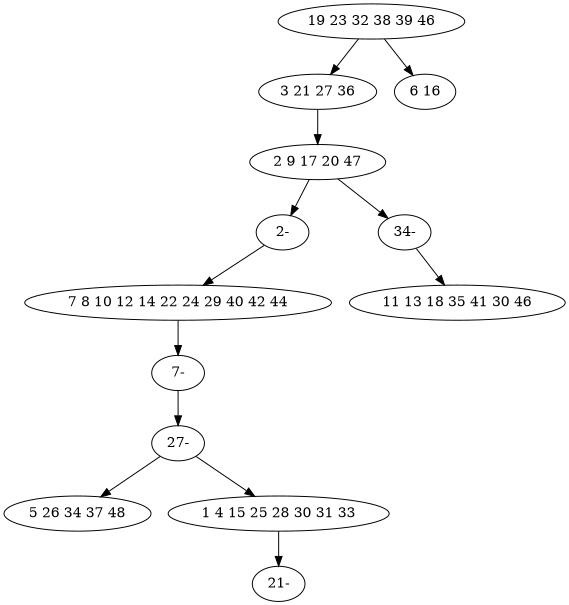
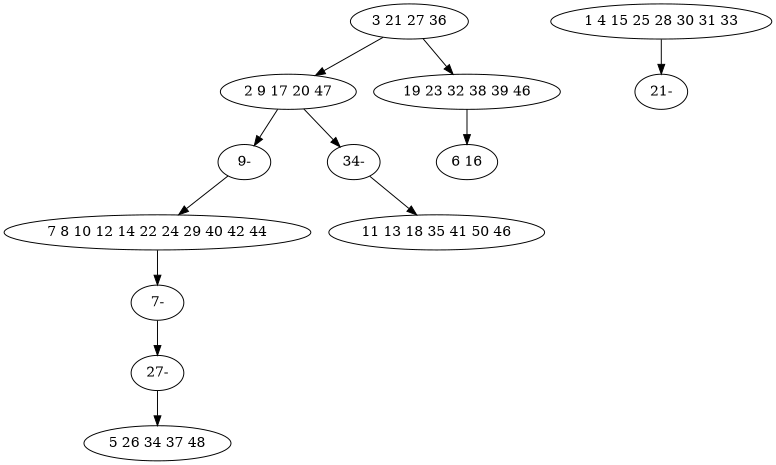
(348, 53) -> (435, 53)
(283, 232) -> (244, 162)
(457, 303) -> (437, 232)
(221, 474) -> none
